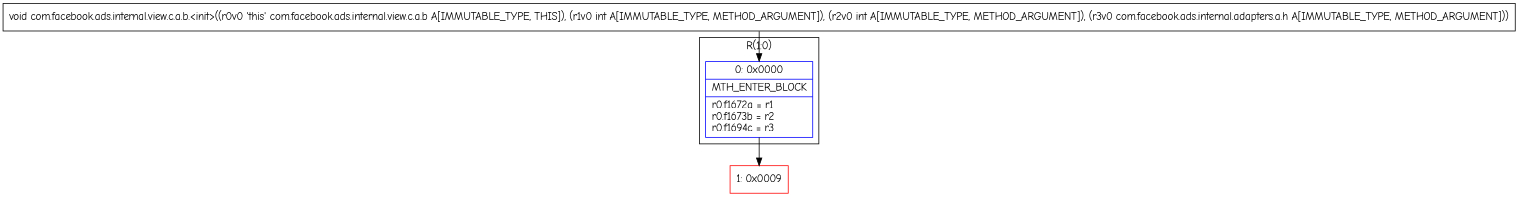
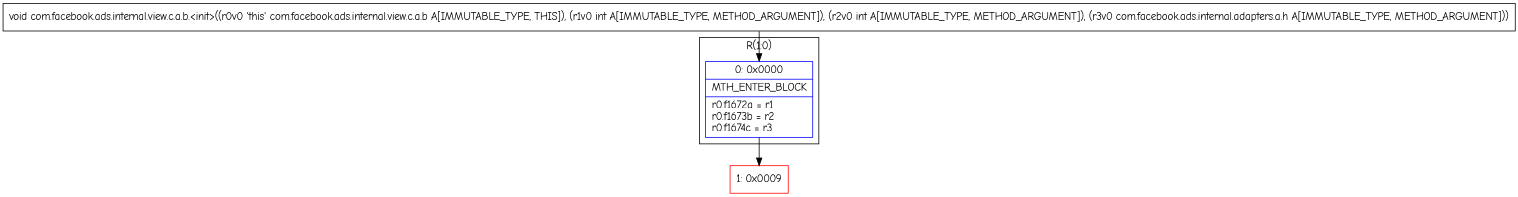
(743, 128) -> (742, 128)
